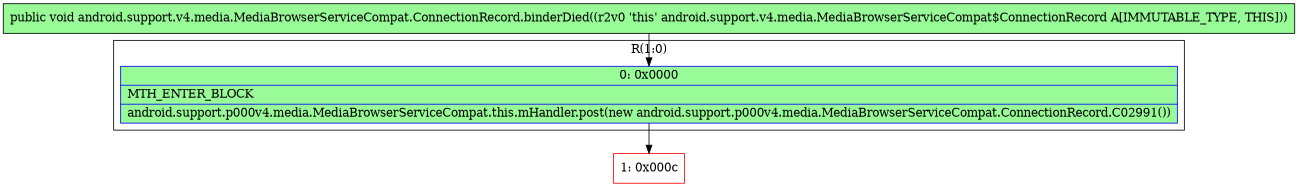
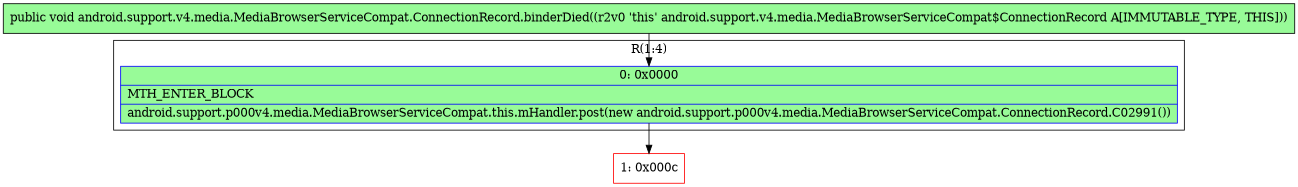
(649, 50) -> (649, 50)
